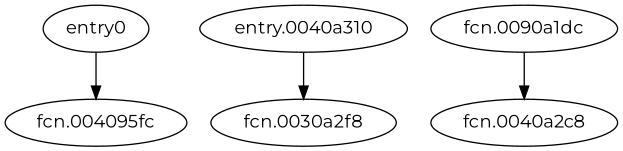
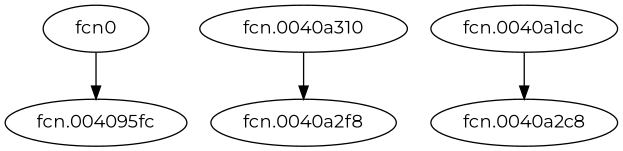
(96, 29) -> (96, 29)
(304, 29) -> (304, 29)
(524, 29) -> (524, 29)
(304, 123) -> (304, 123)
